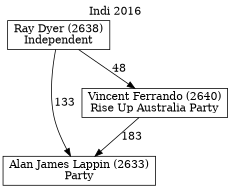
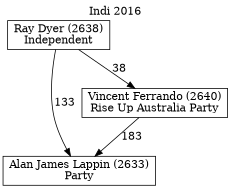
(119, 69) -> (119, 69)
